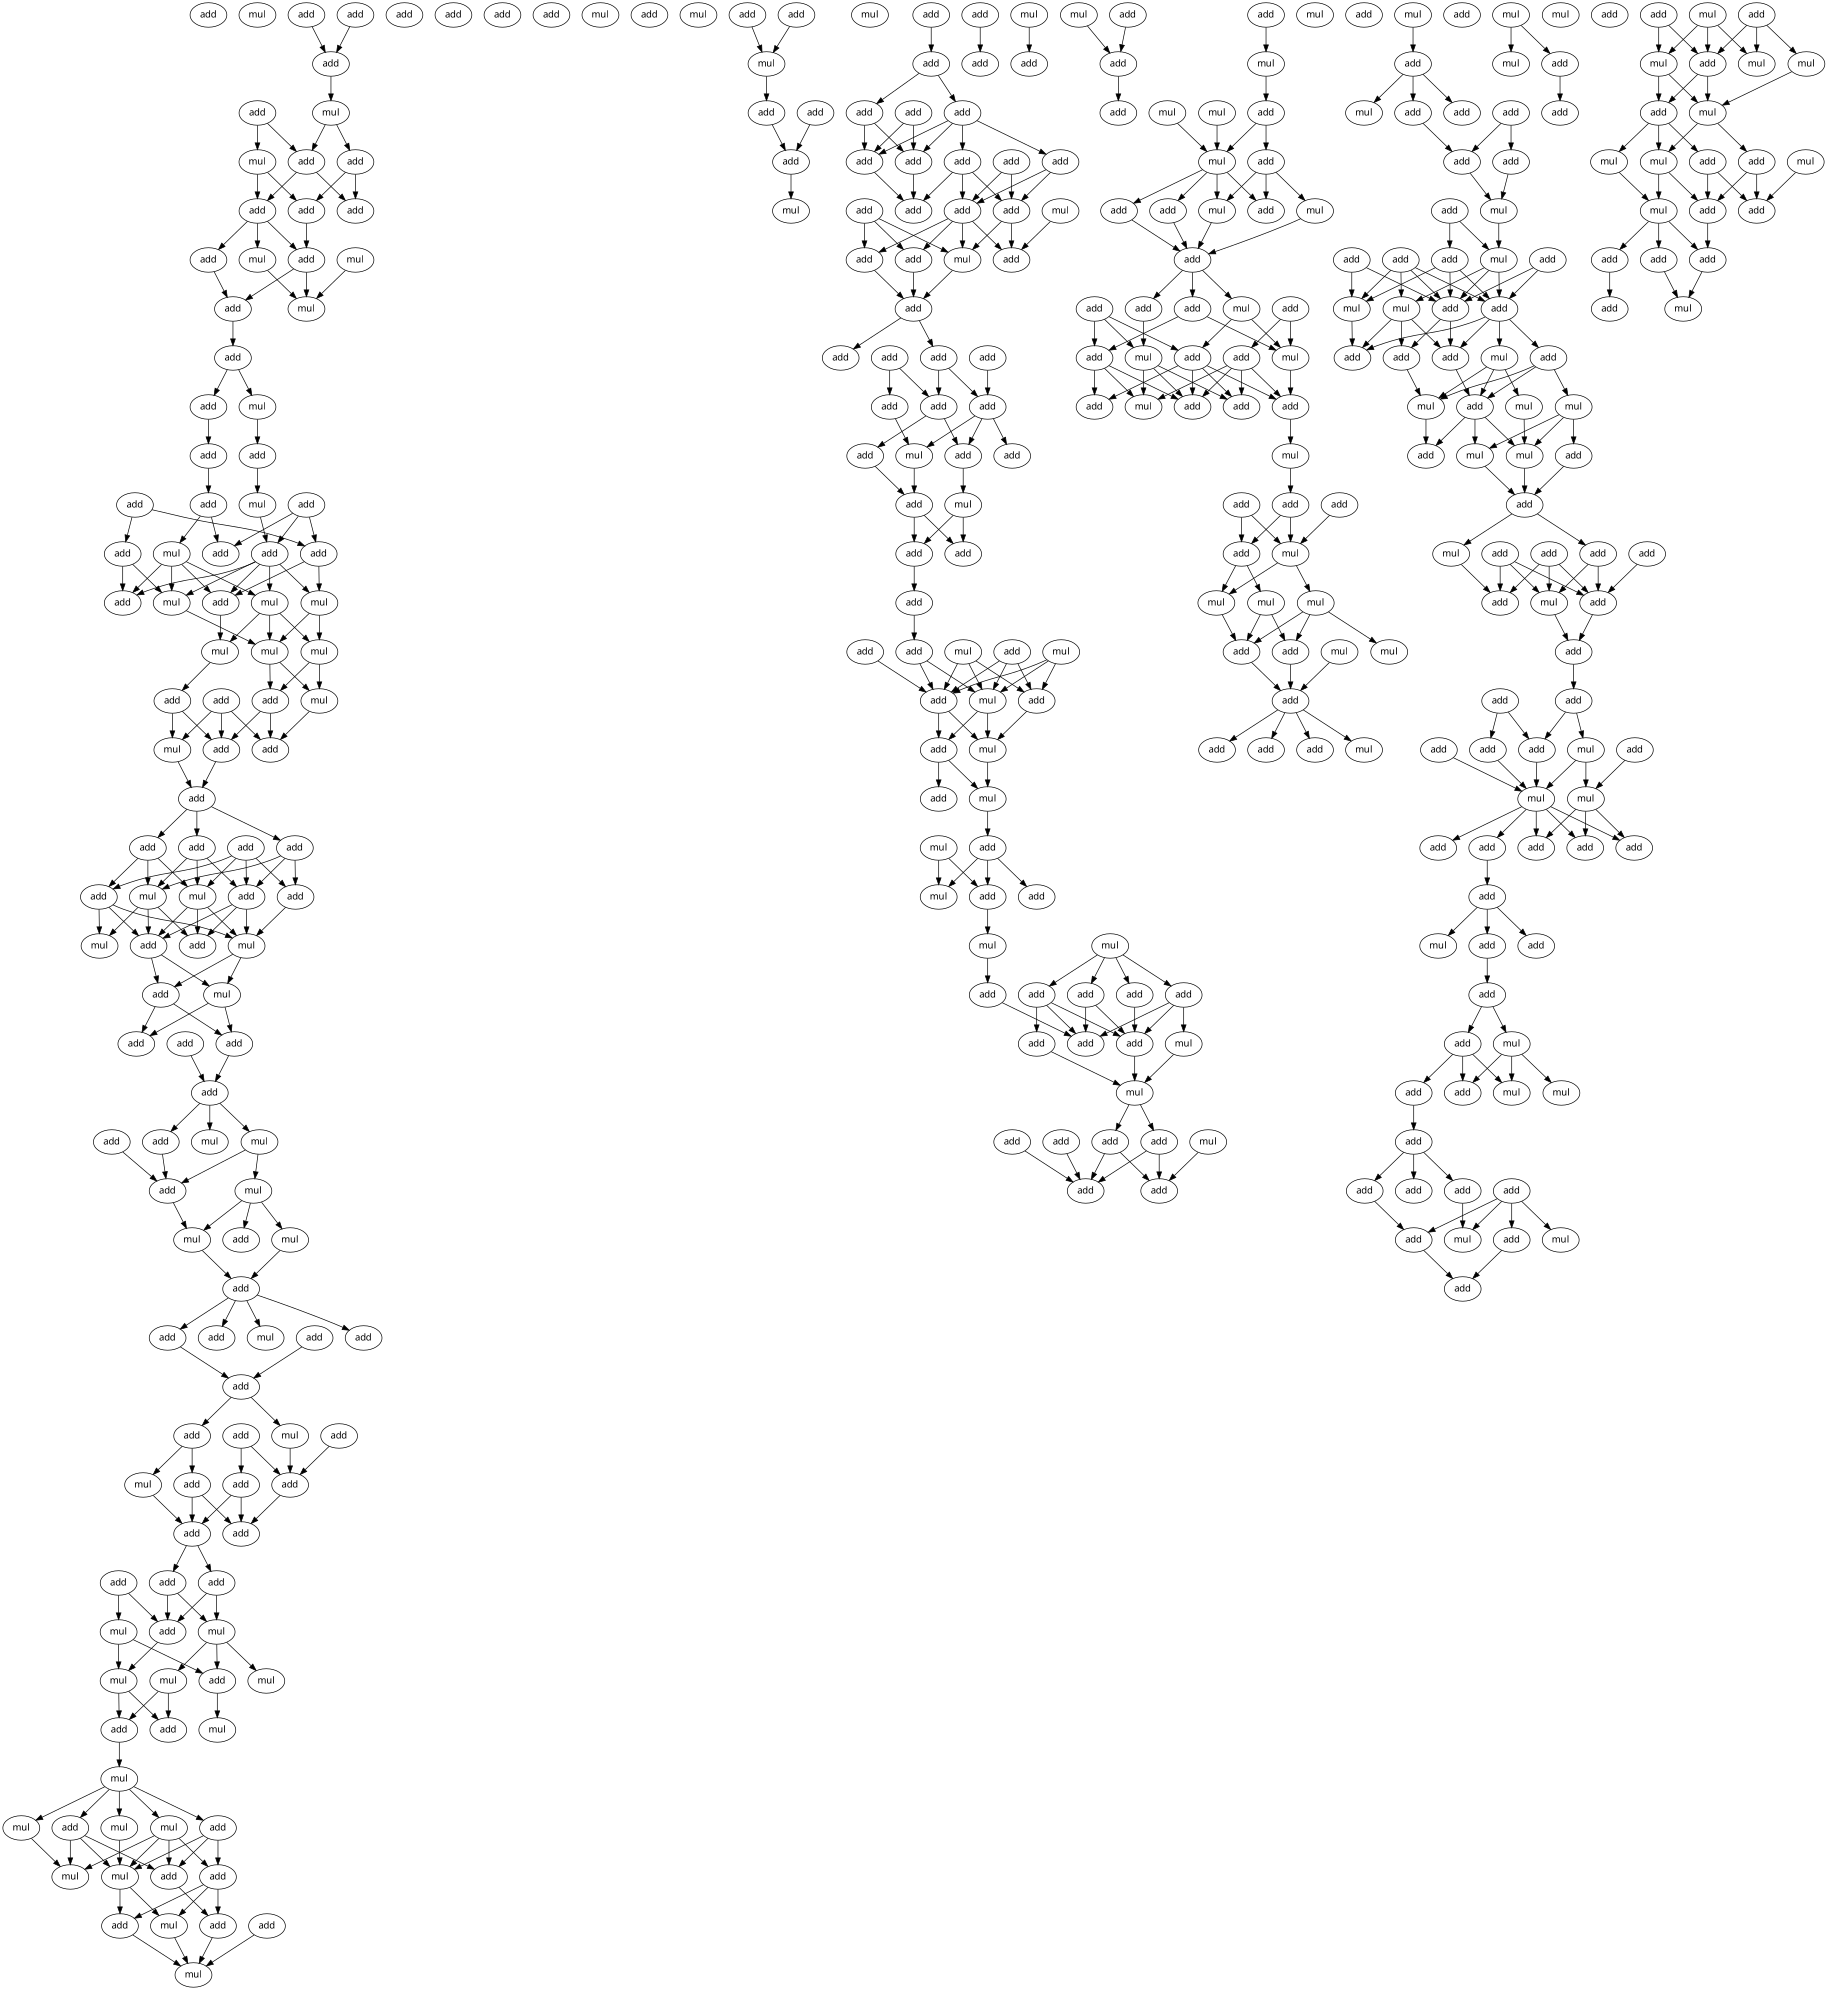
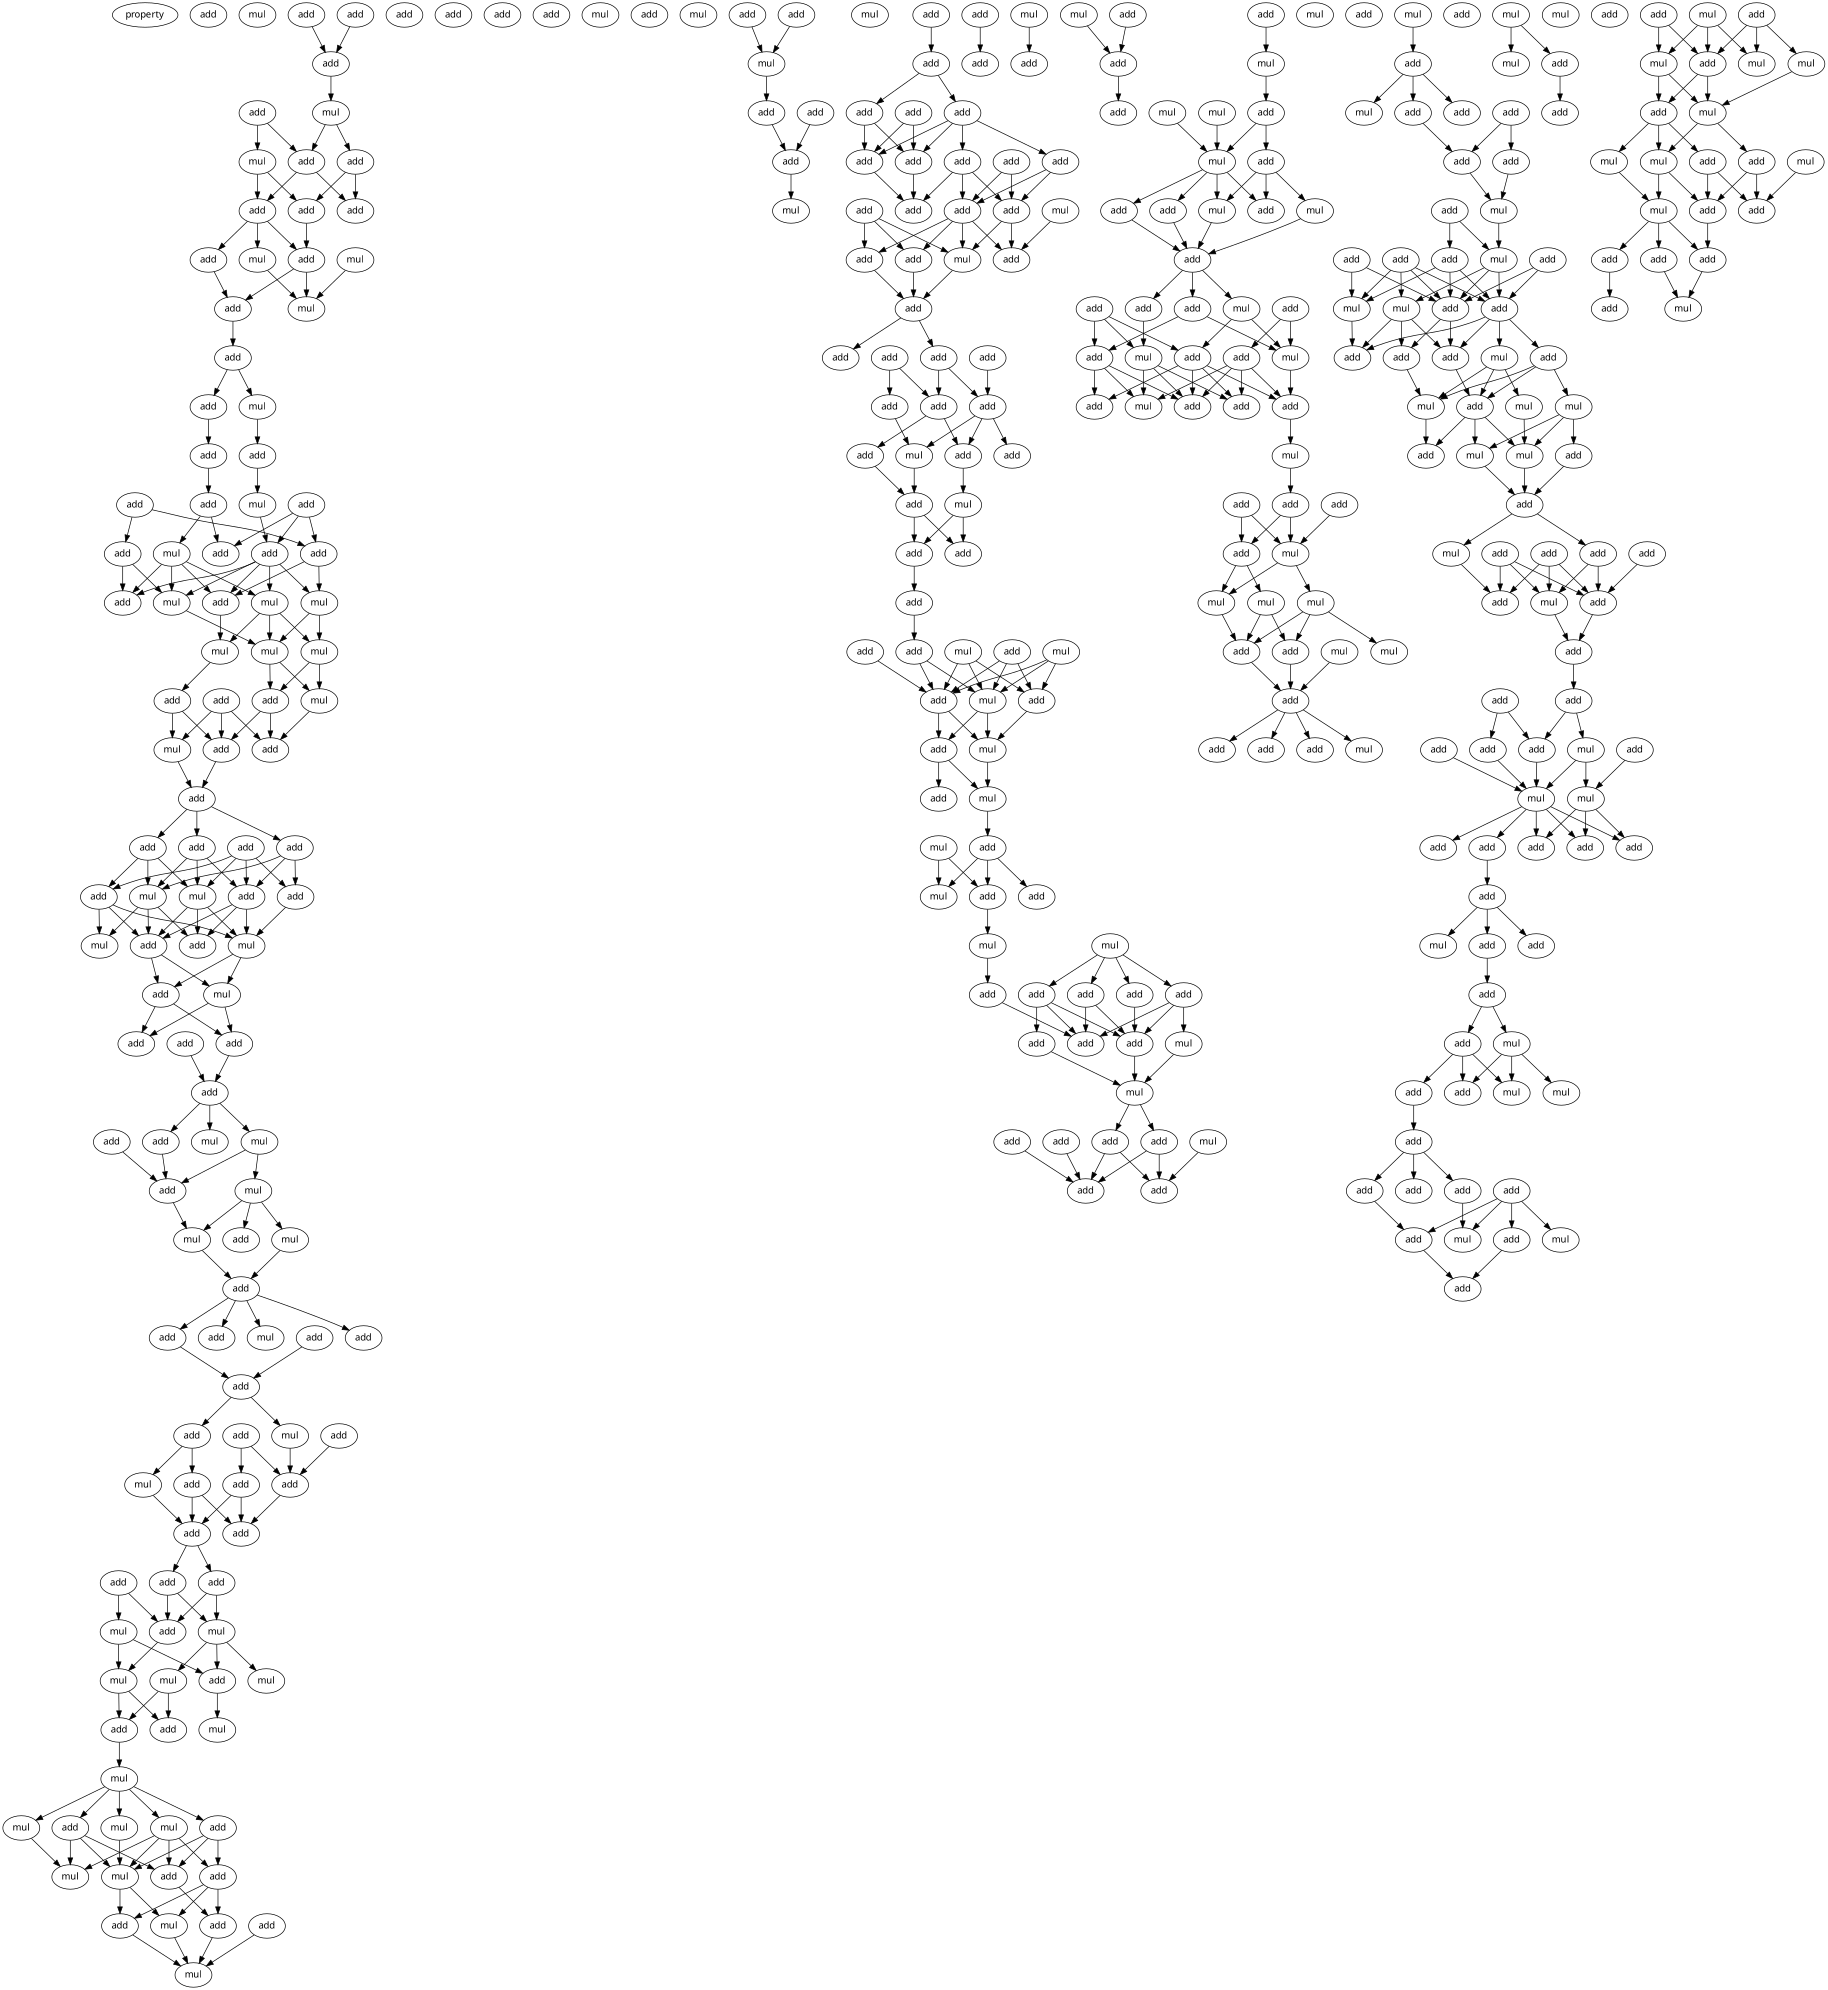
none -> (145, 15)
